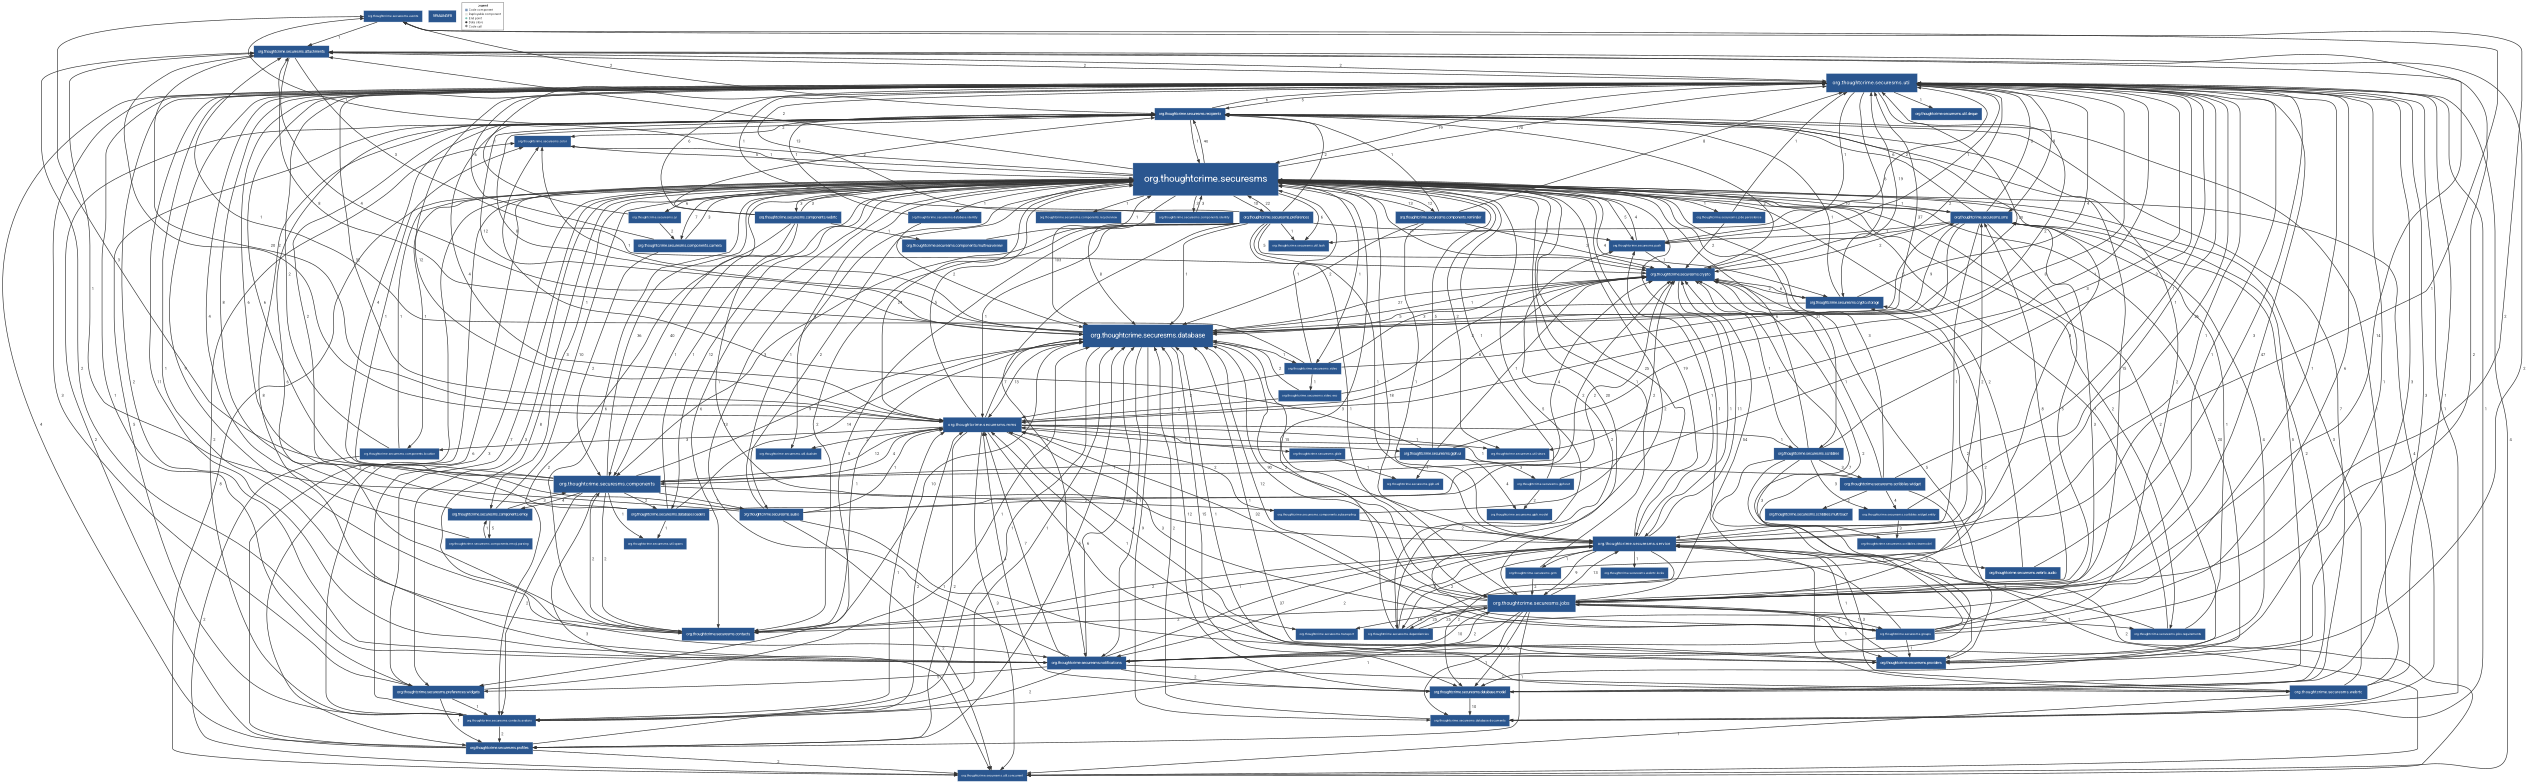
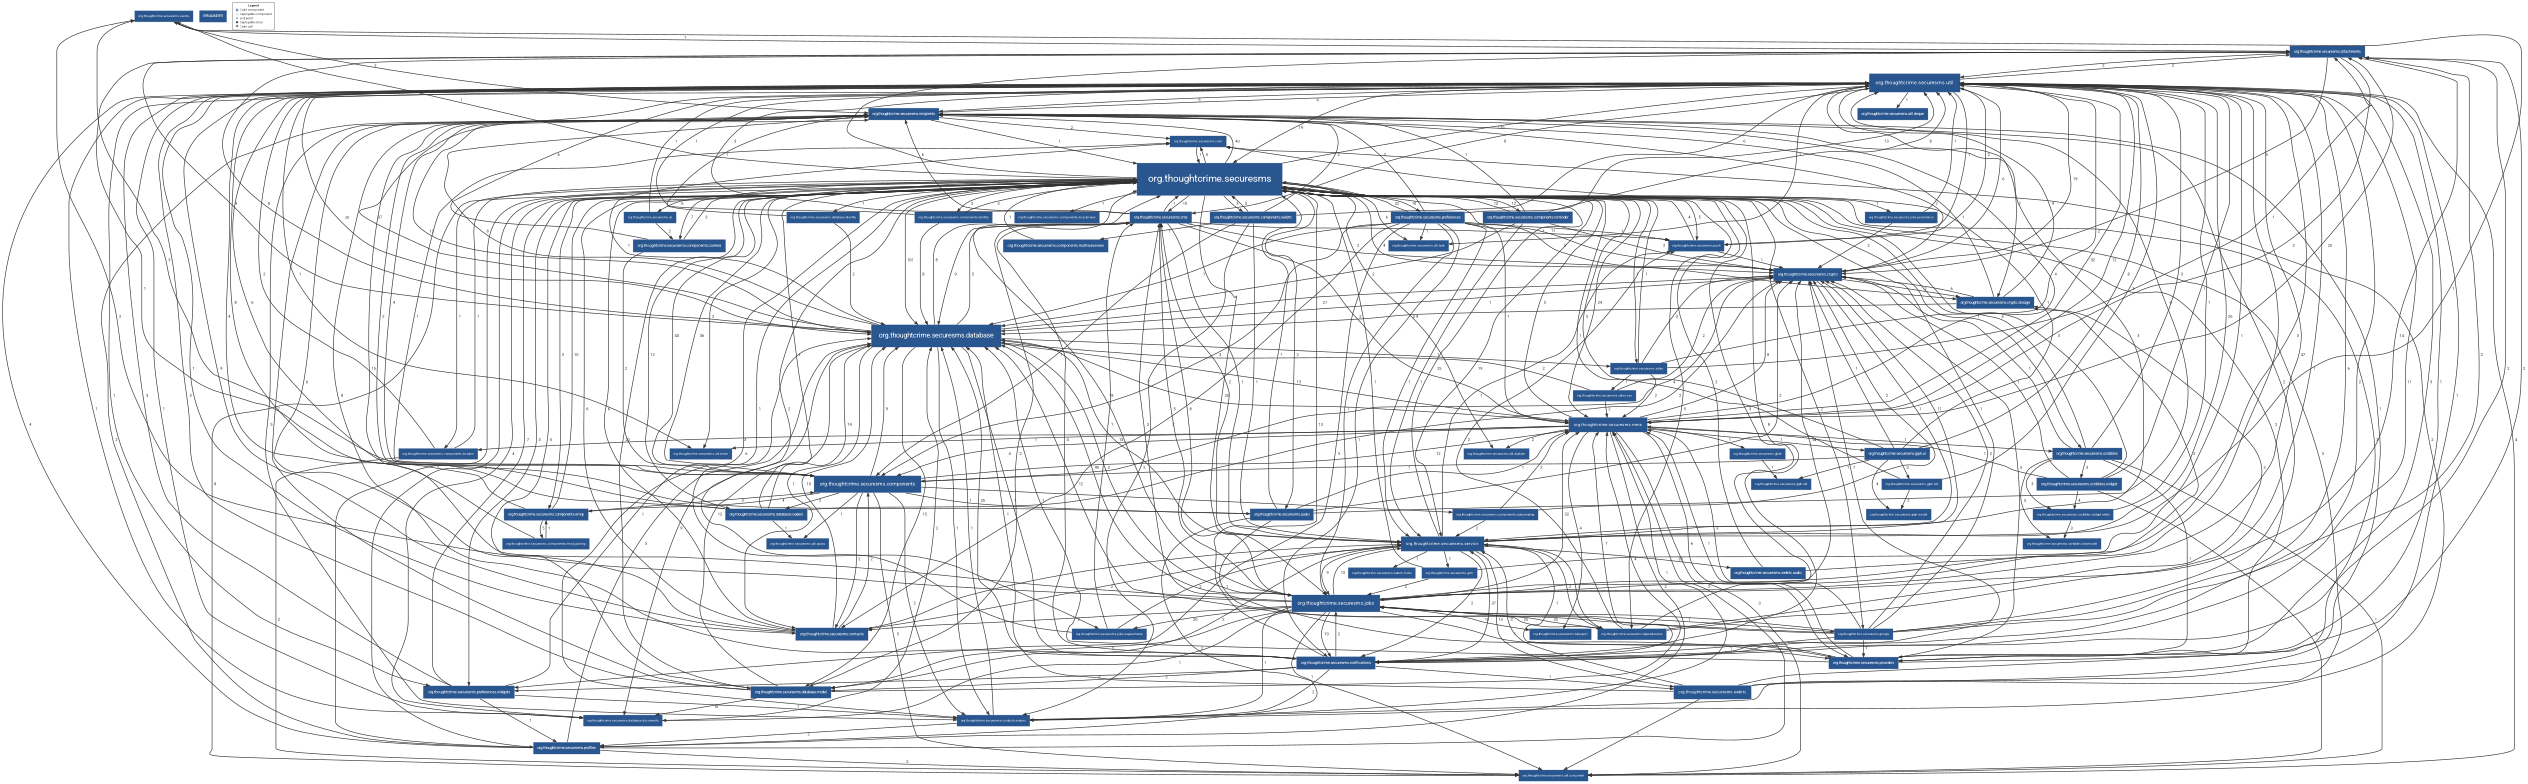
(476, 22) -> (251, 22)
none -> (985, 224)
(1809, 515) -> none
(1926, 559) -> (1680, 559)
